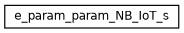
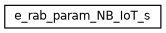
(92, 17) -> (83, 17)
